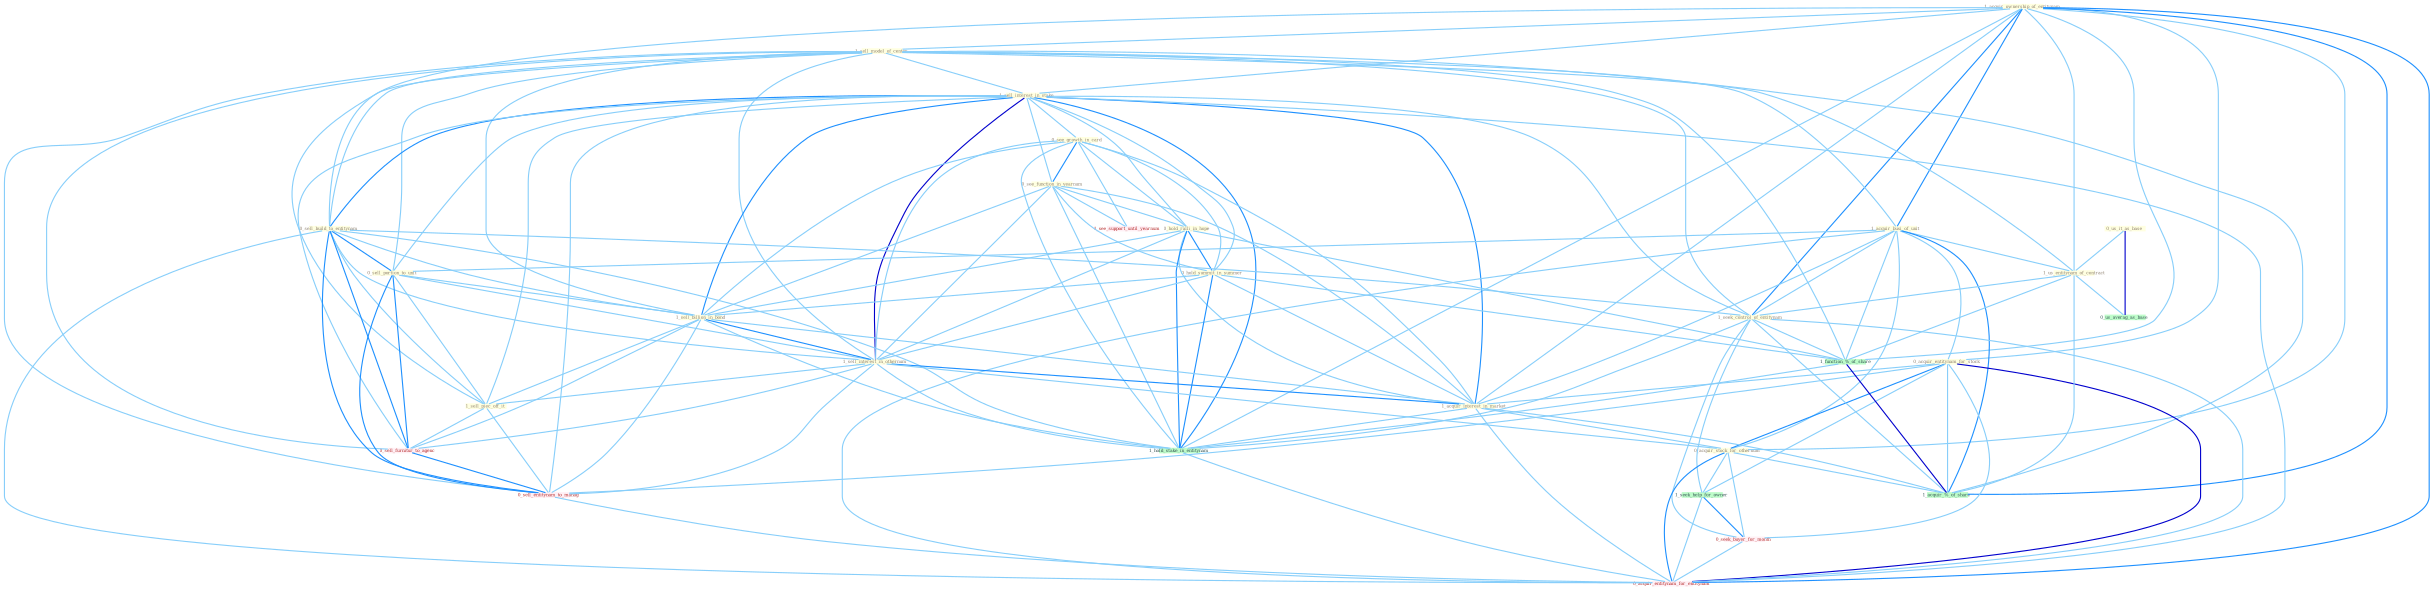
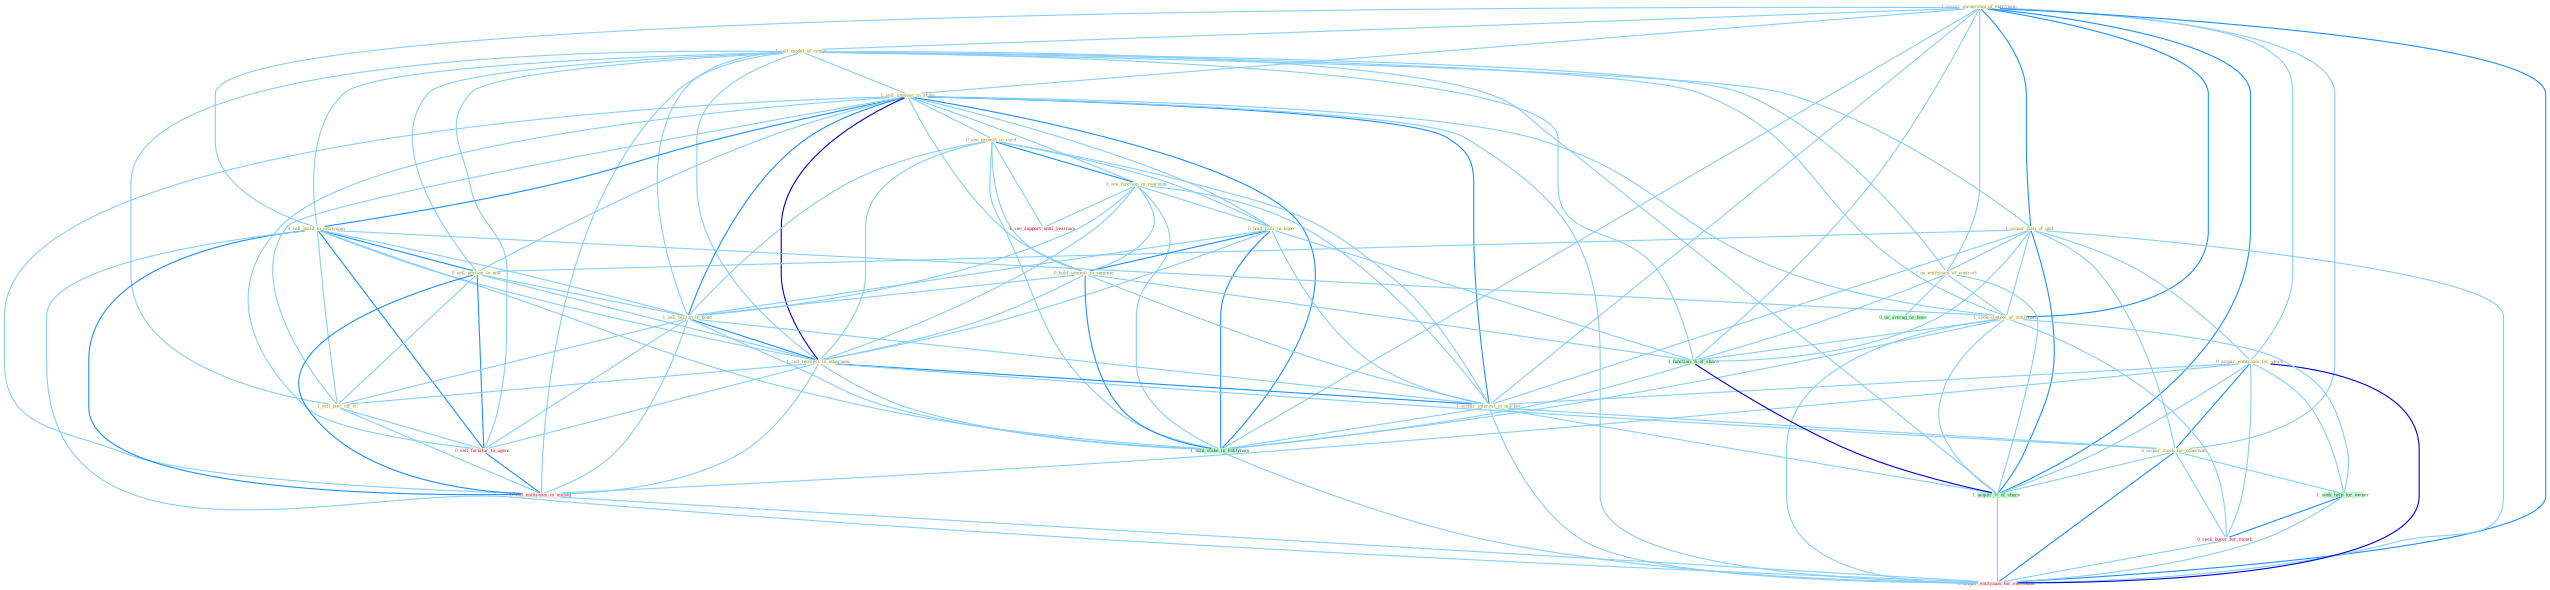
(2125, 229) -> none
none -> (1998, 539)
